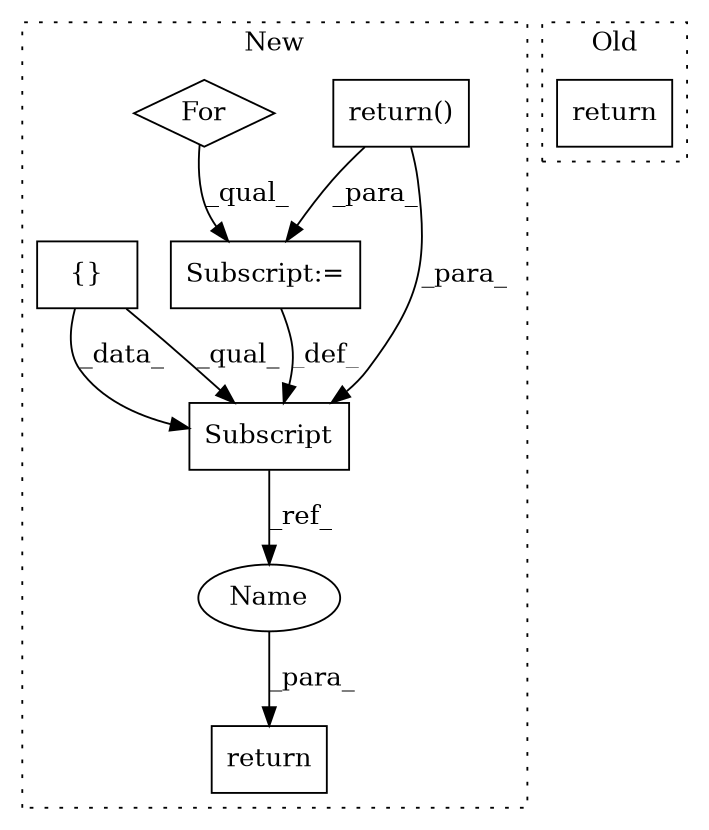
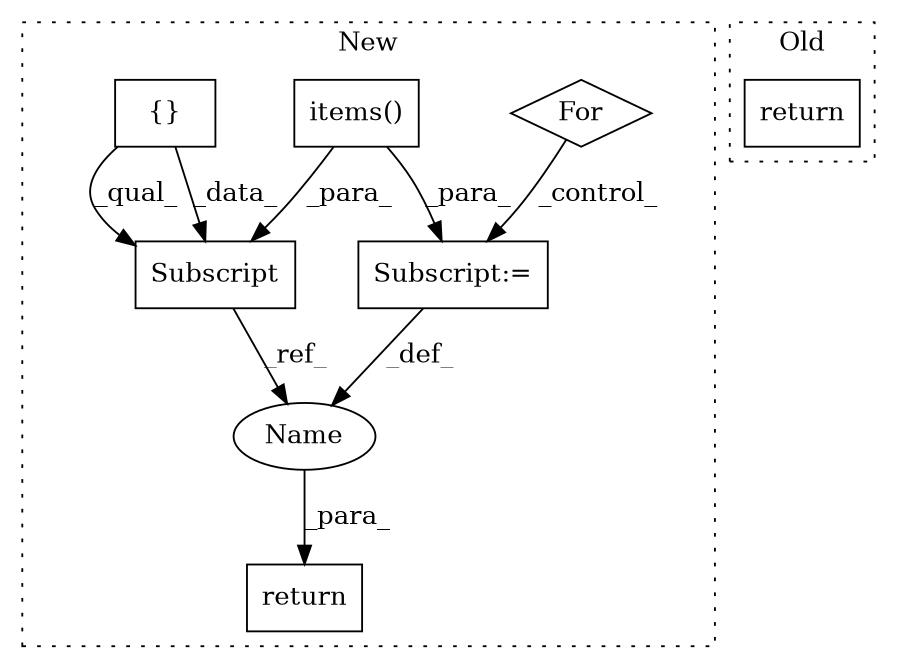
(401, 113) -> (357, 113)
(248, 194) -> (598, 194)
(292, 346) -> (384, 350)
